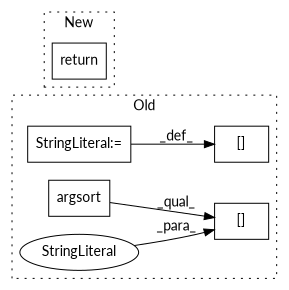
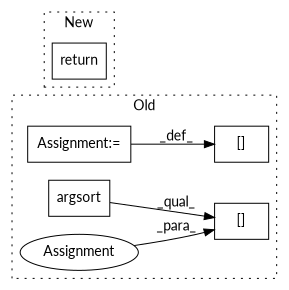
(79, 144) -> (79, 144)
(79, 252) -> (79, 252)
